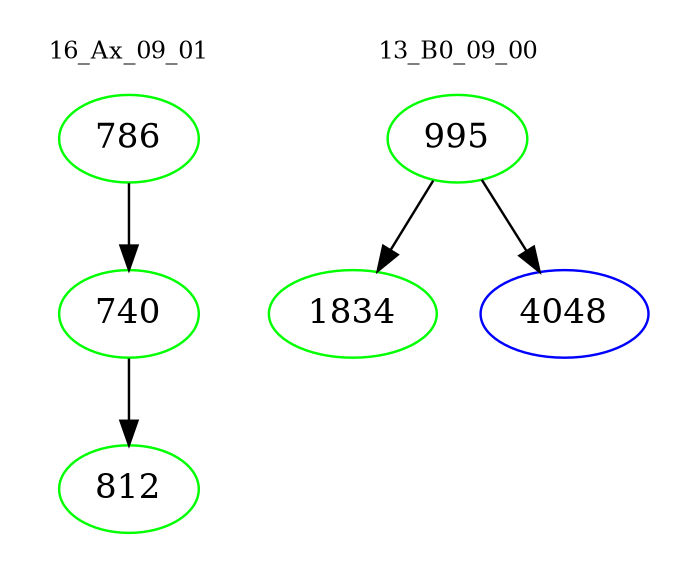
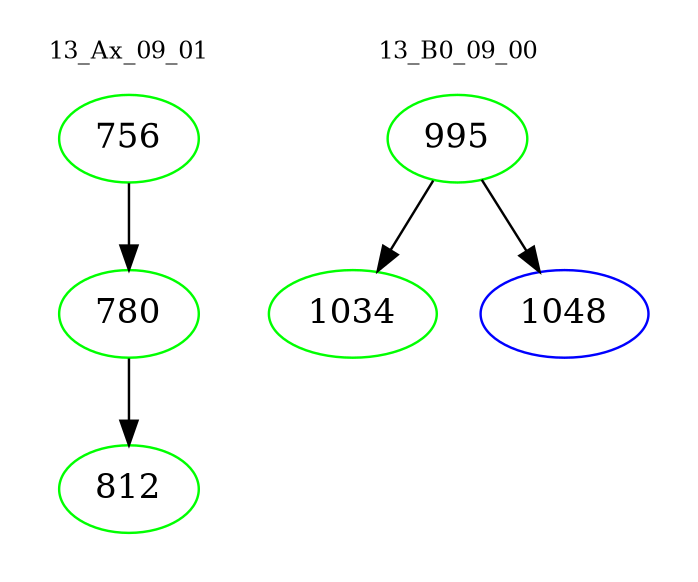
(129, 52) -> (129, 52)
(129, 139) -> (129, 139)
(129, 314) -> (129, 314)
(353, 314) -> (353, 314)
(565, 314) -> (565, 314)
